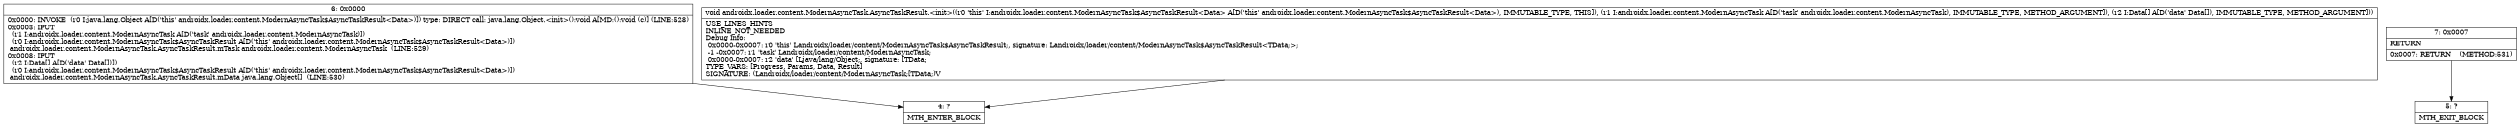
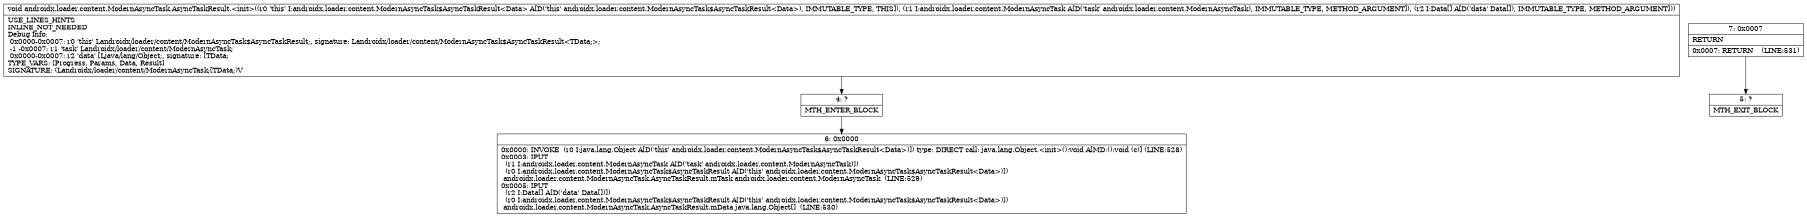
(2451, 55) -> (1746, 51)
(33, 56) -> (527, 186)
(796, 95) -> (842, 123)
